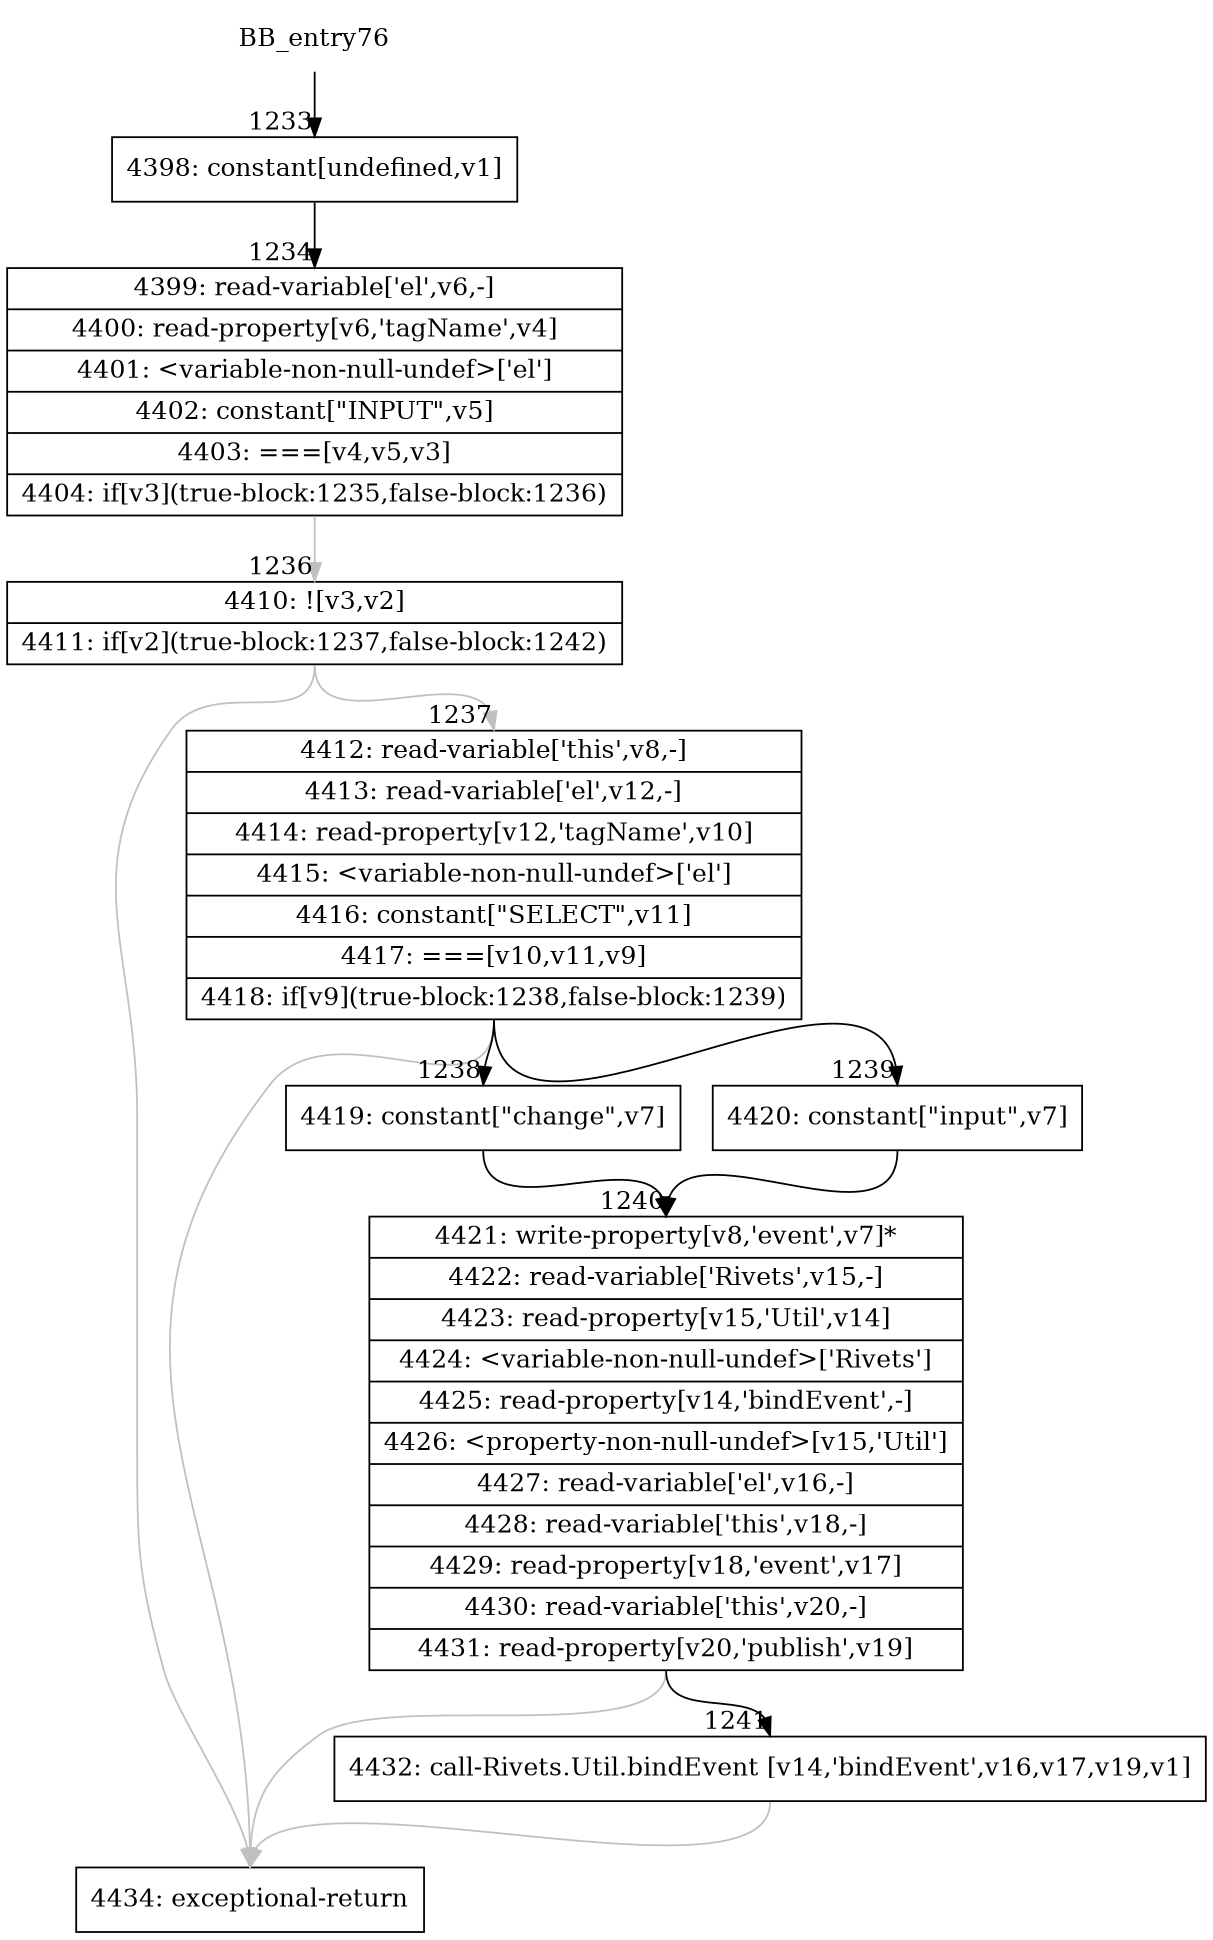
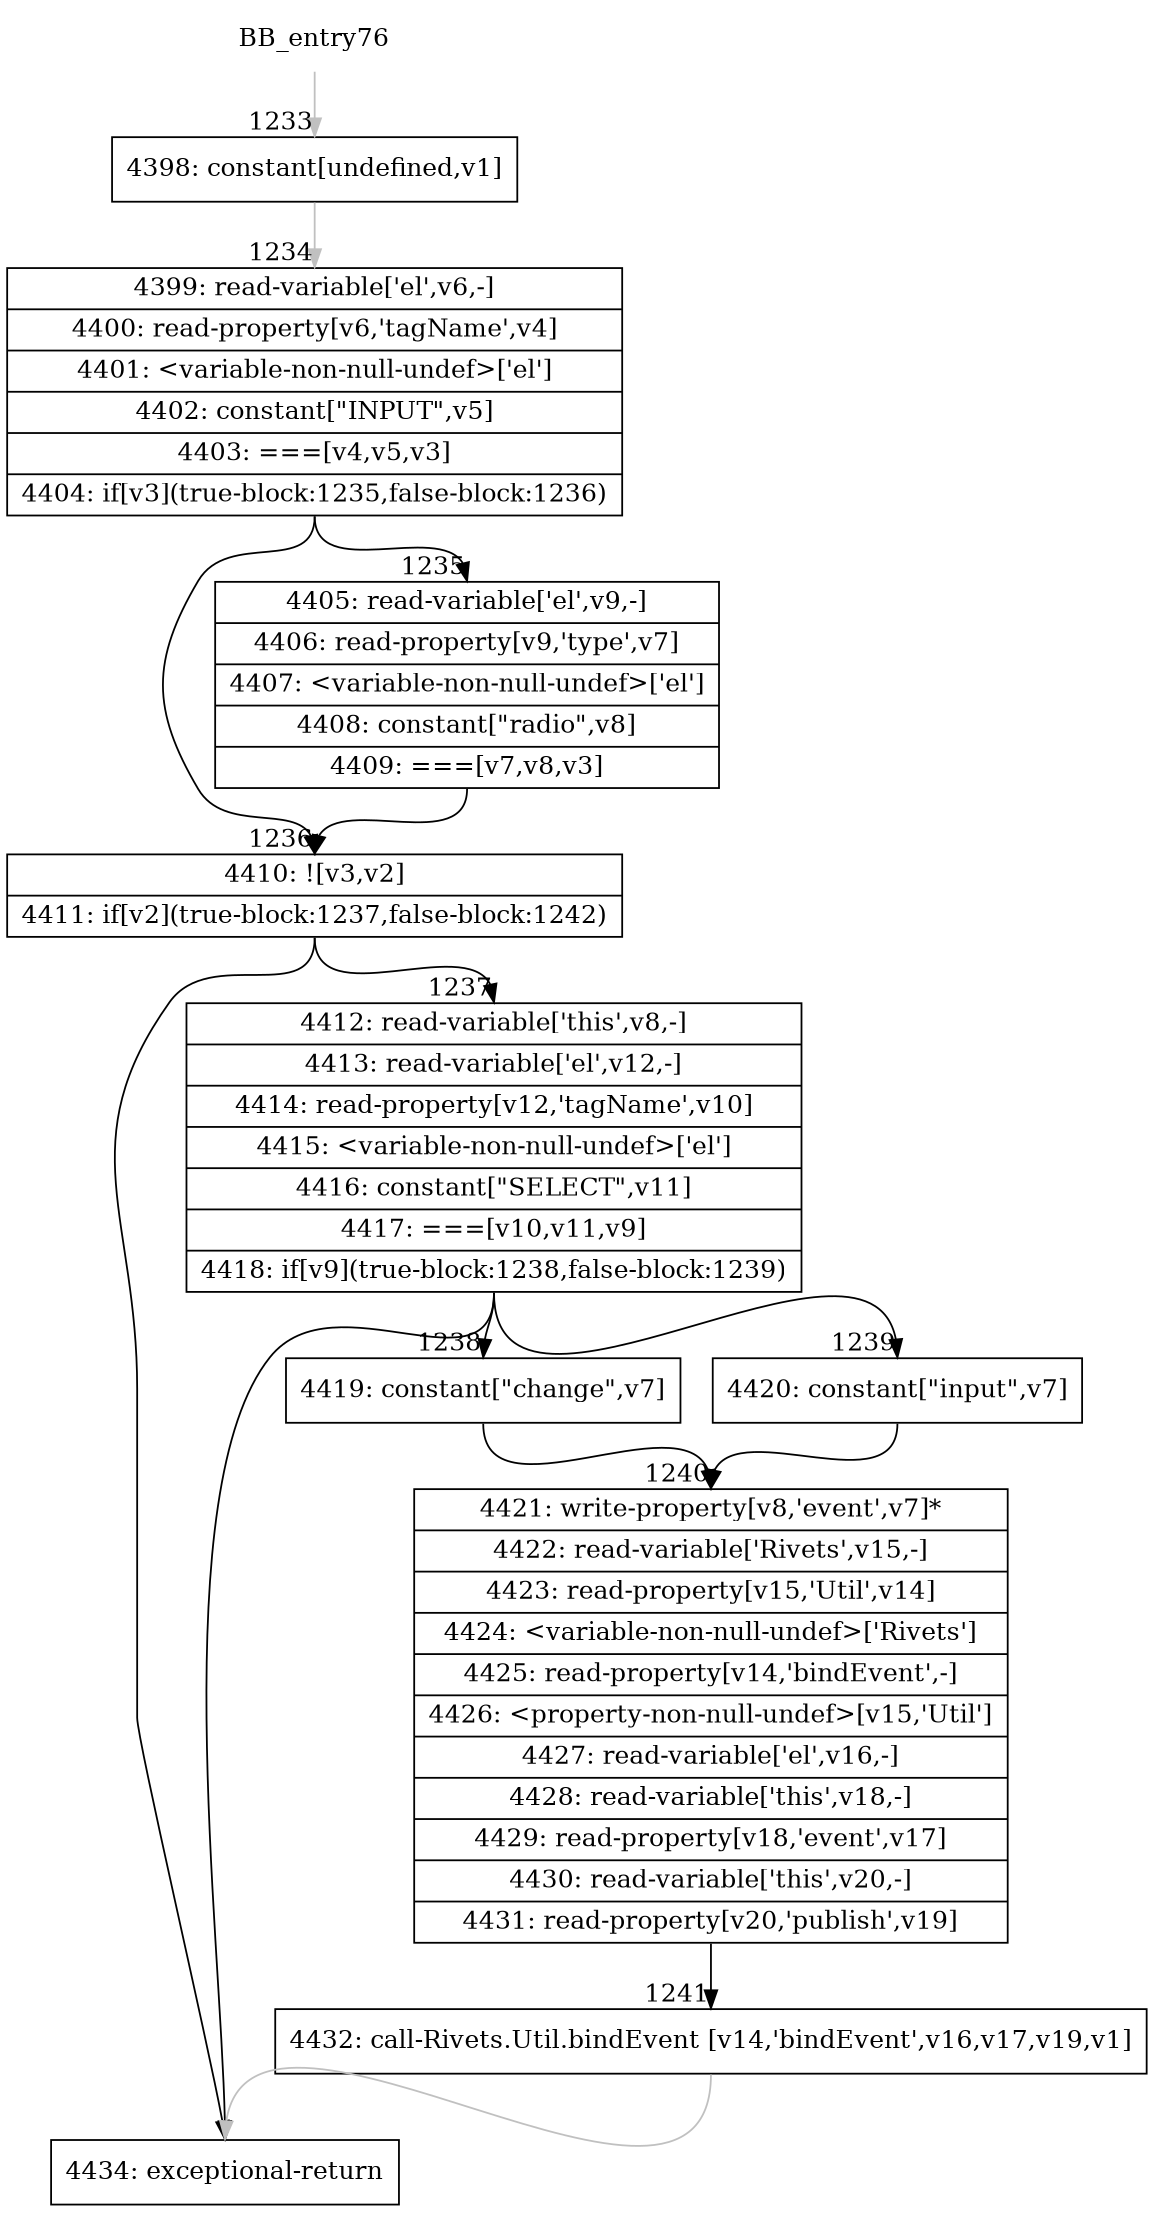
(315, 95) -> (315, 95)
(315, 226) -> (315, 226)
(315, 540) -> (164, 676)
none -> (467, 685)
(395, 698) -> (395, 971)
(137, 1207) -> (137, 1472)
(172, 1329) -> (209, 1604)
(431, 1716) -> none
